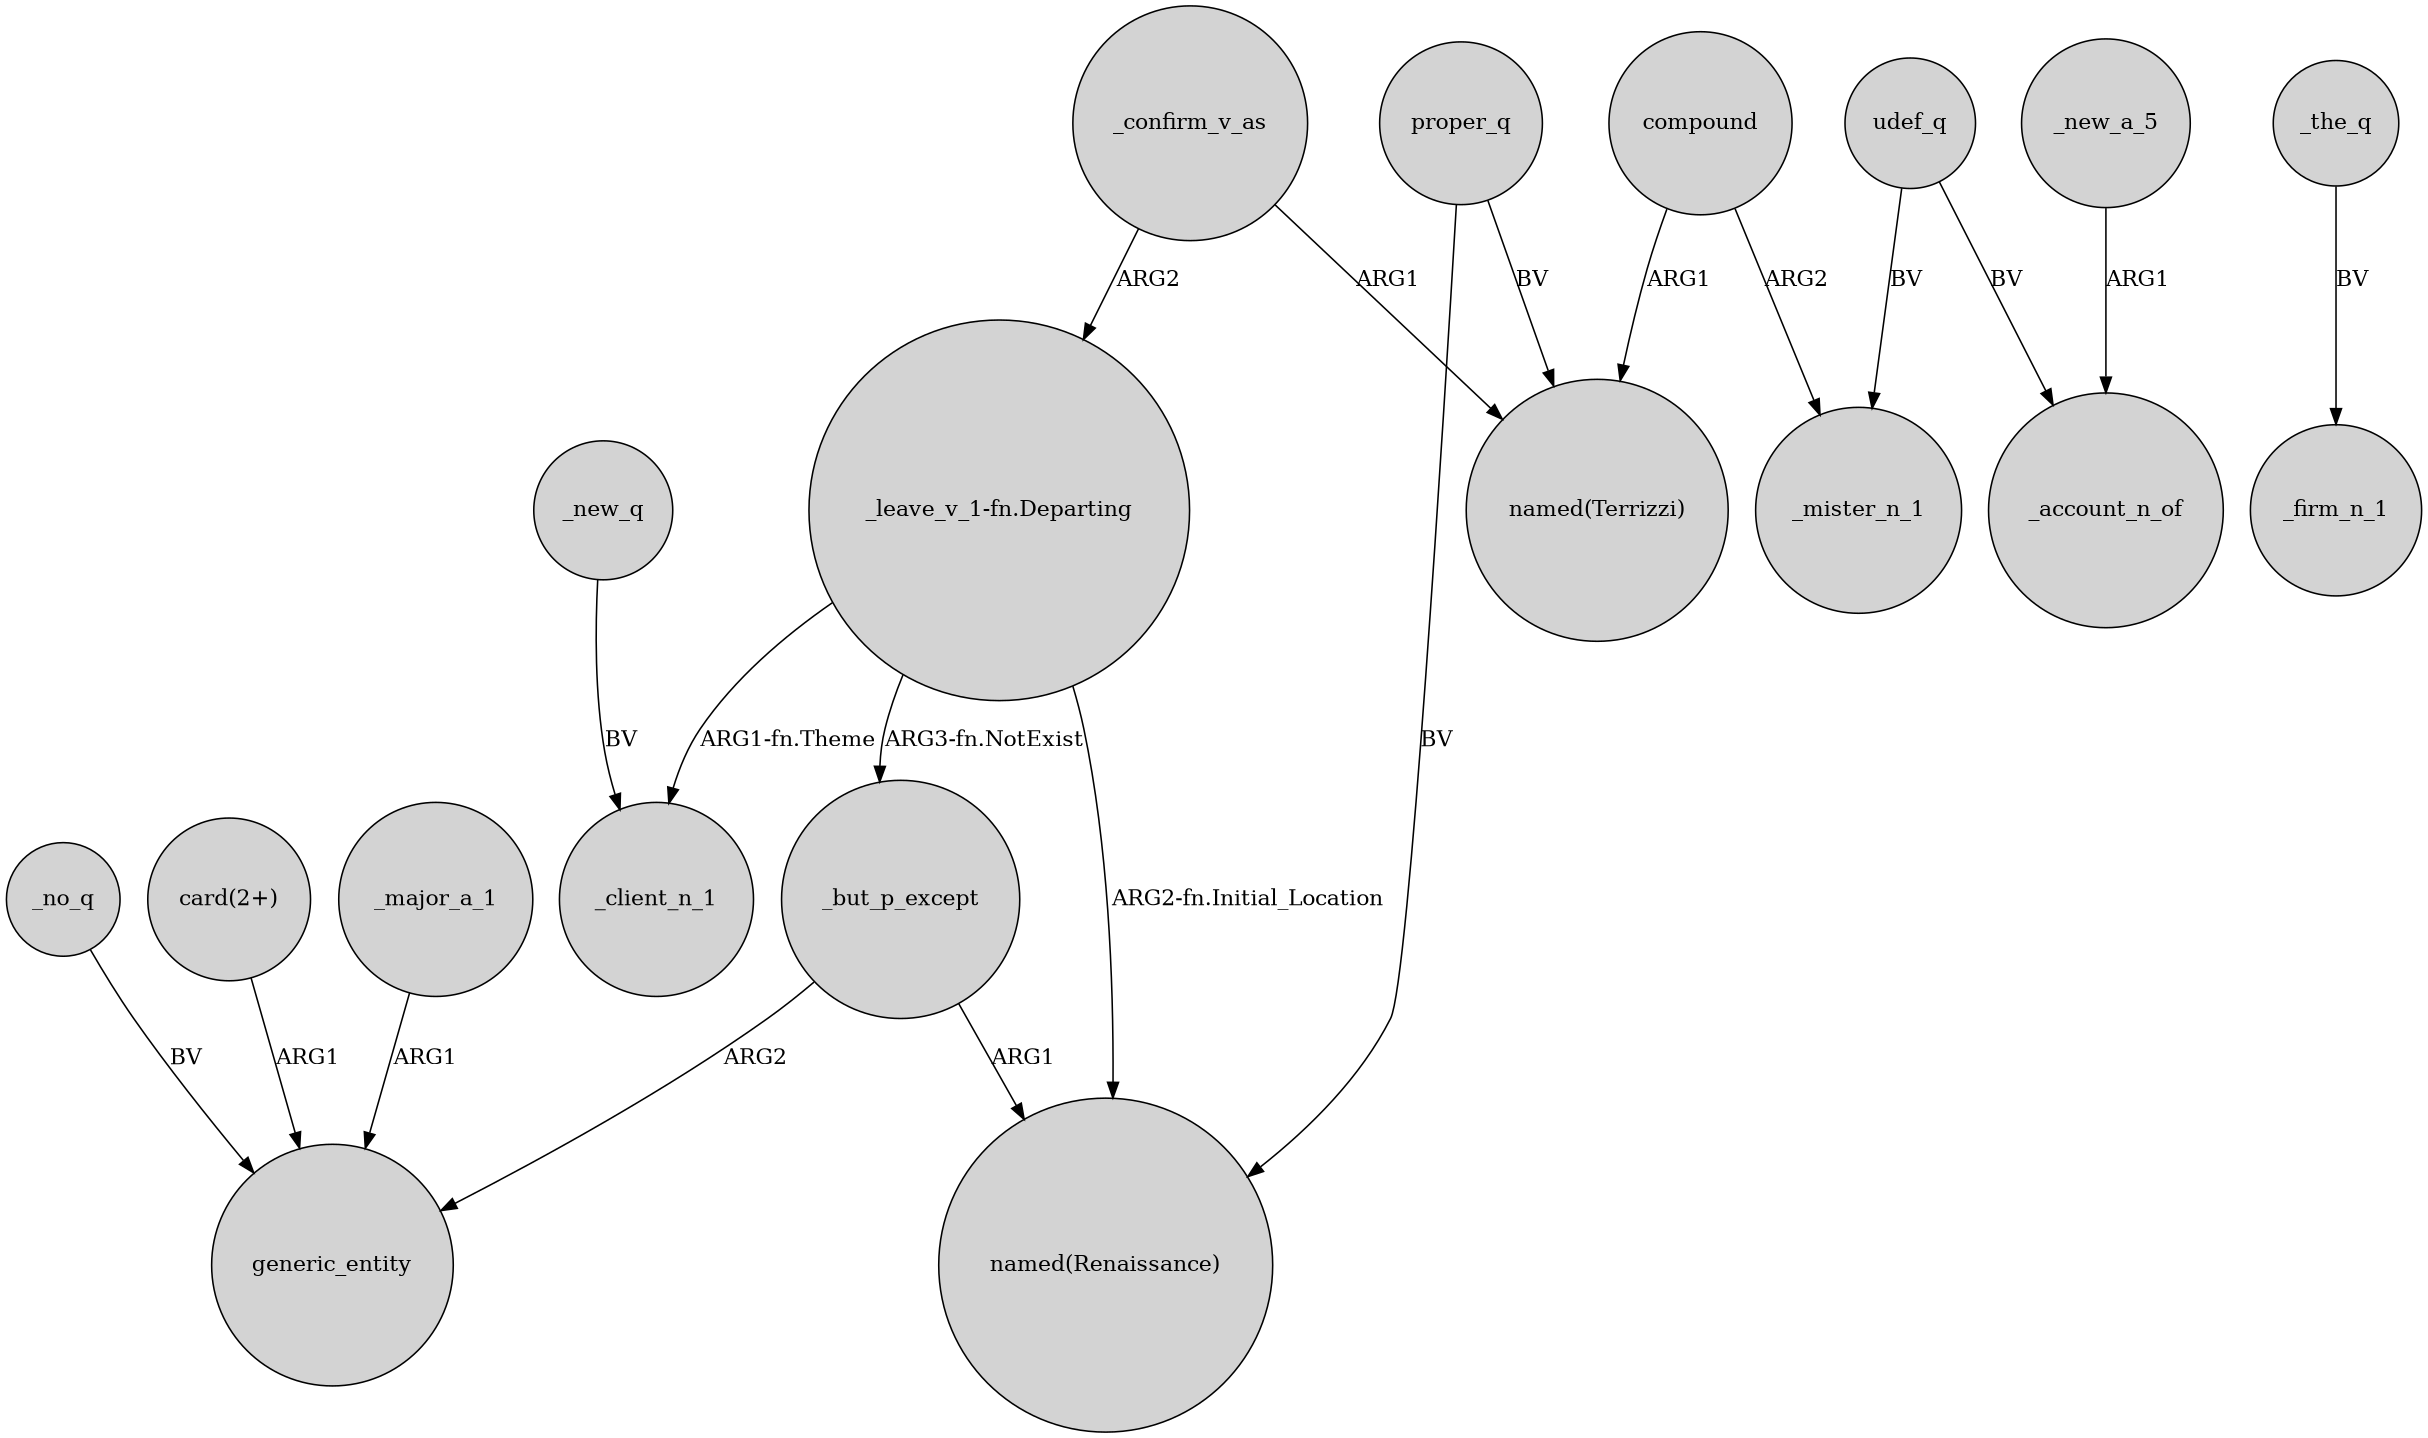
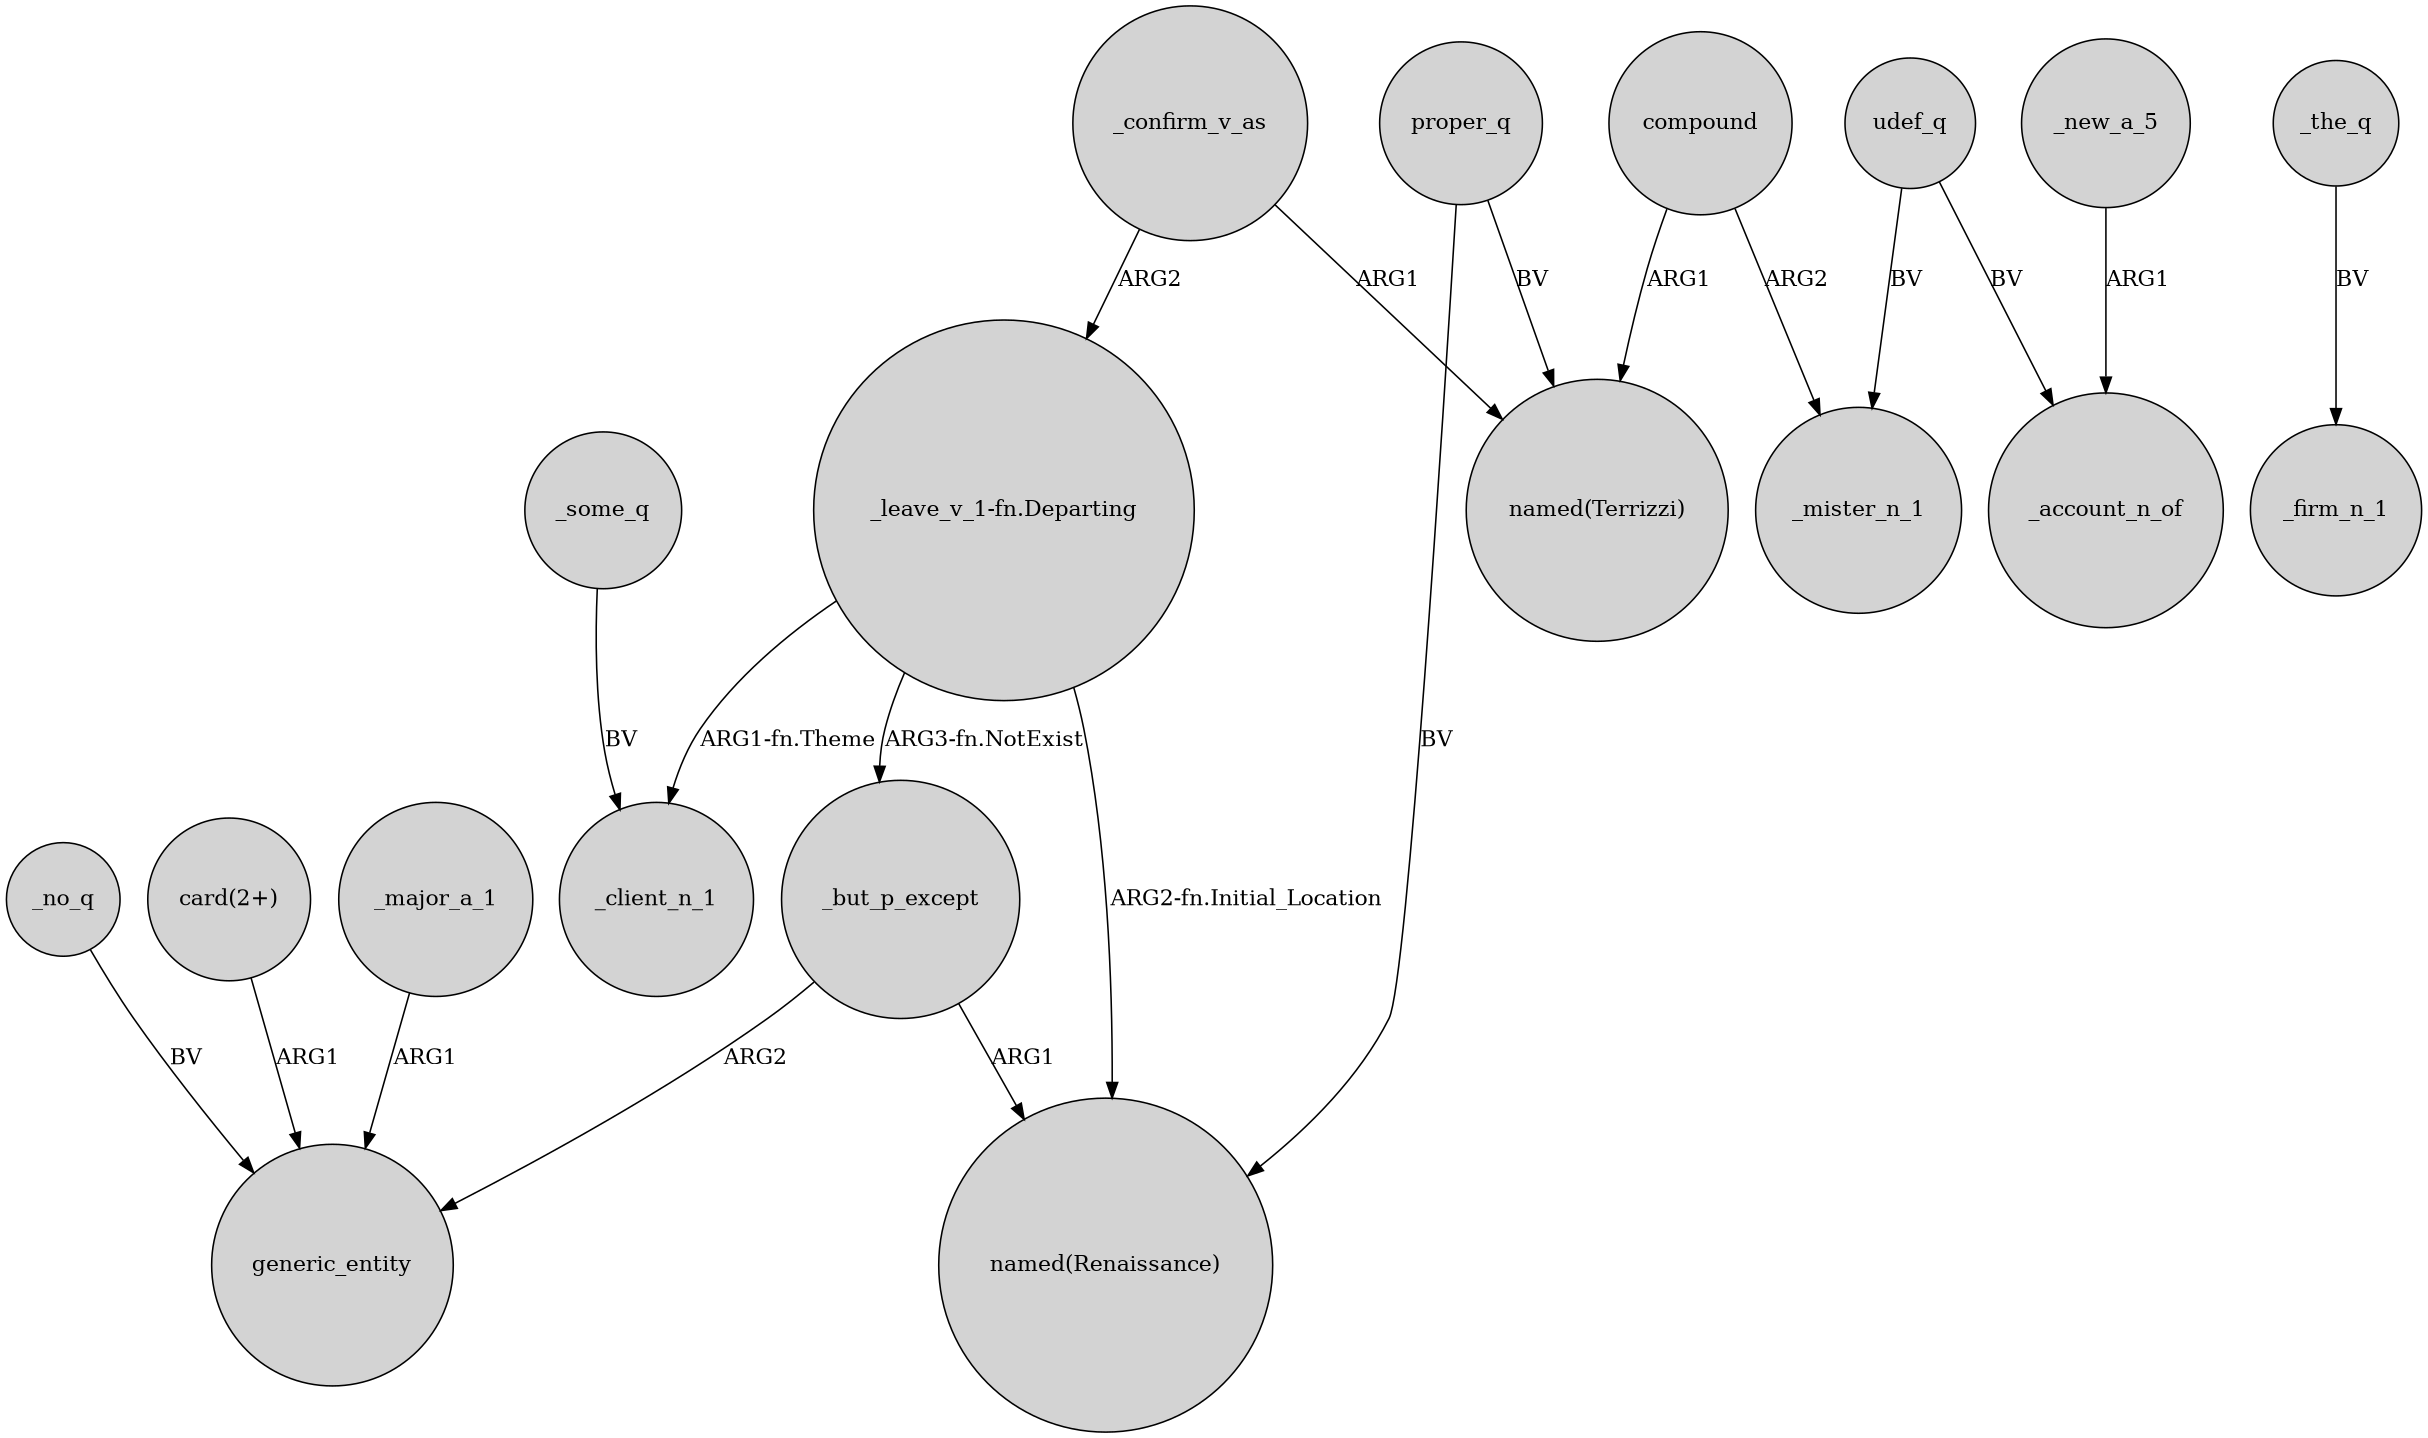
(603, 510) -> (603, 510)
